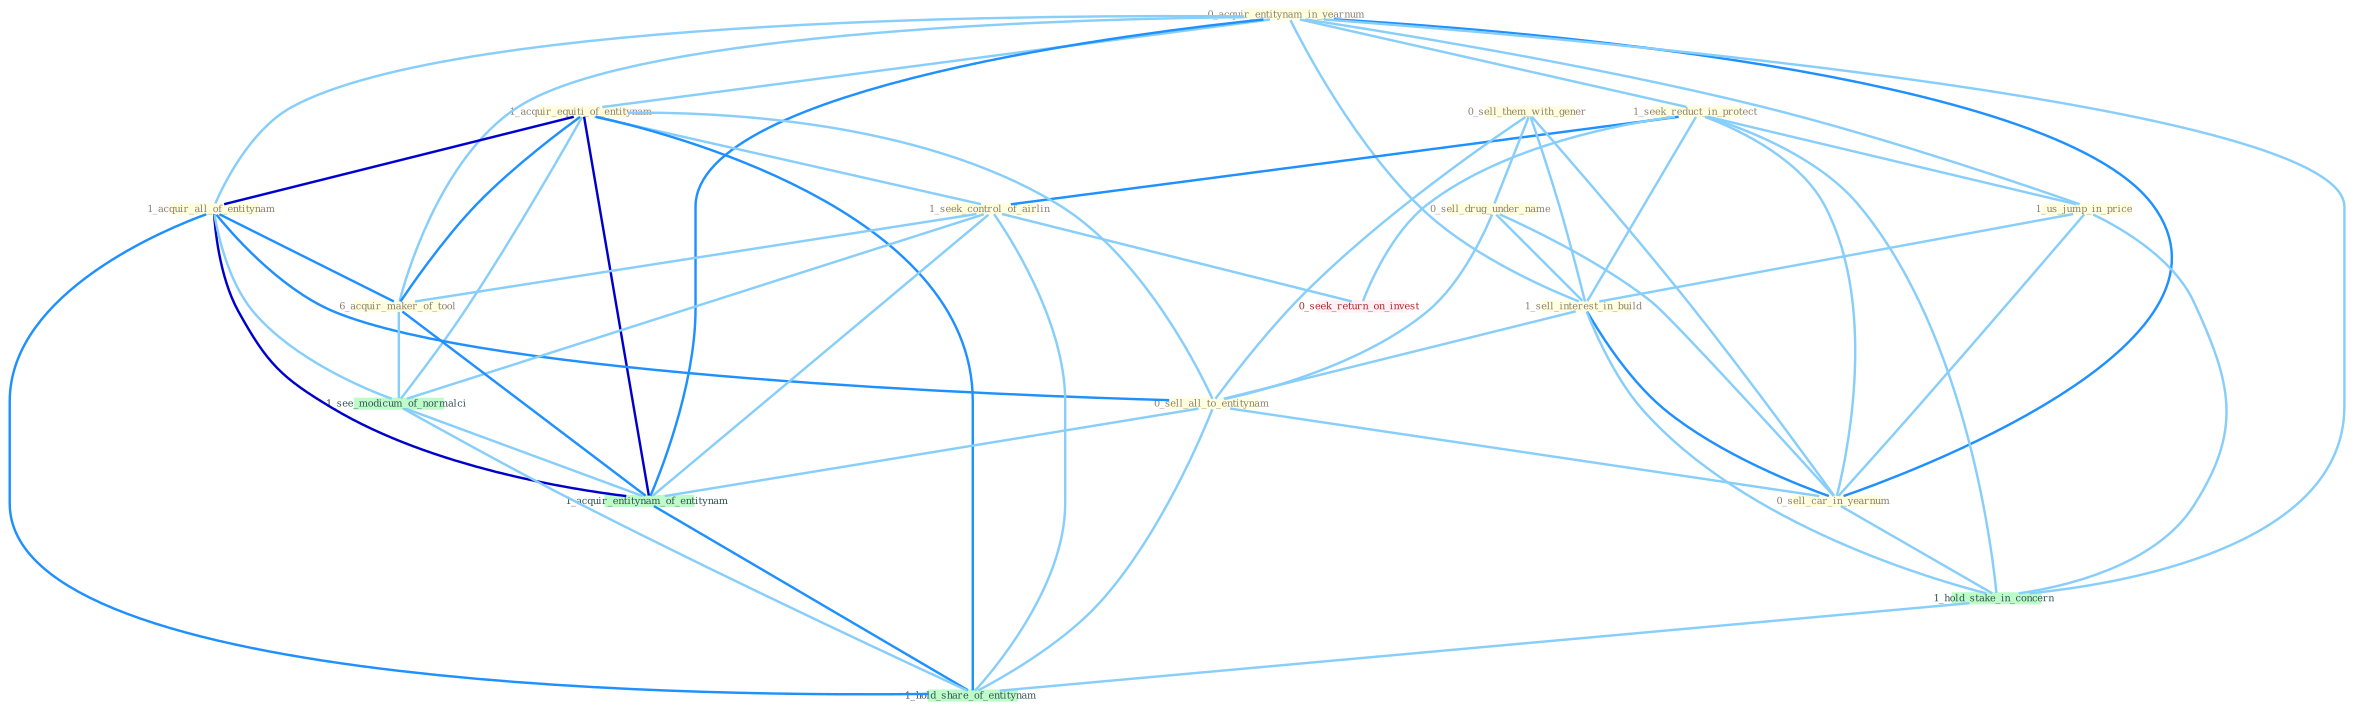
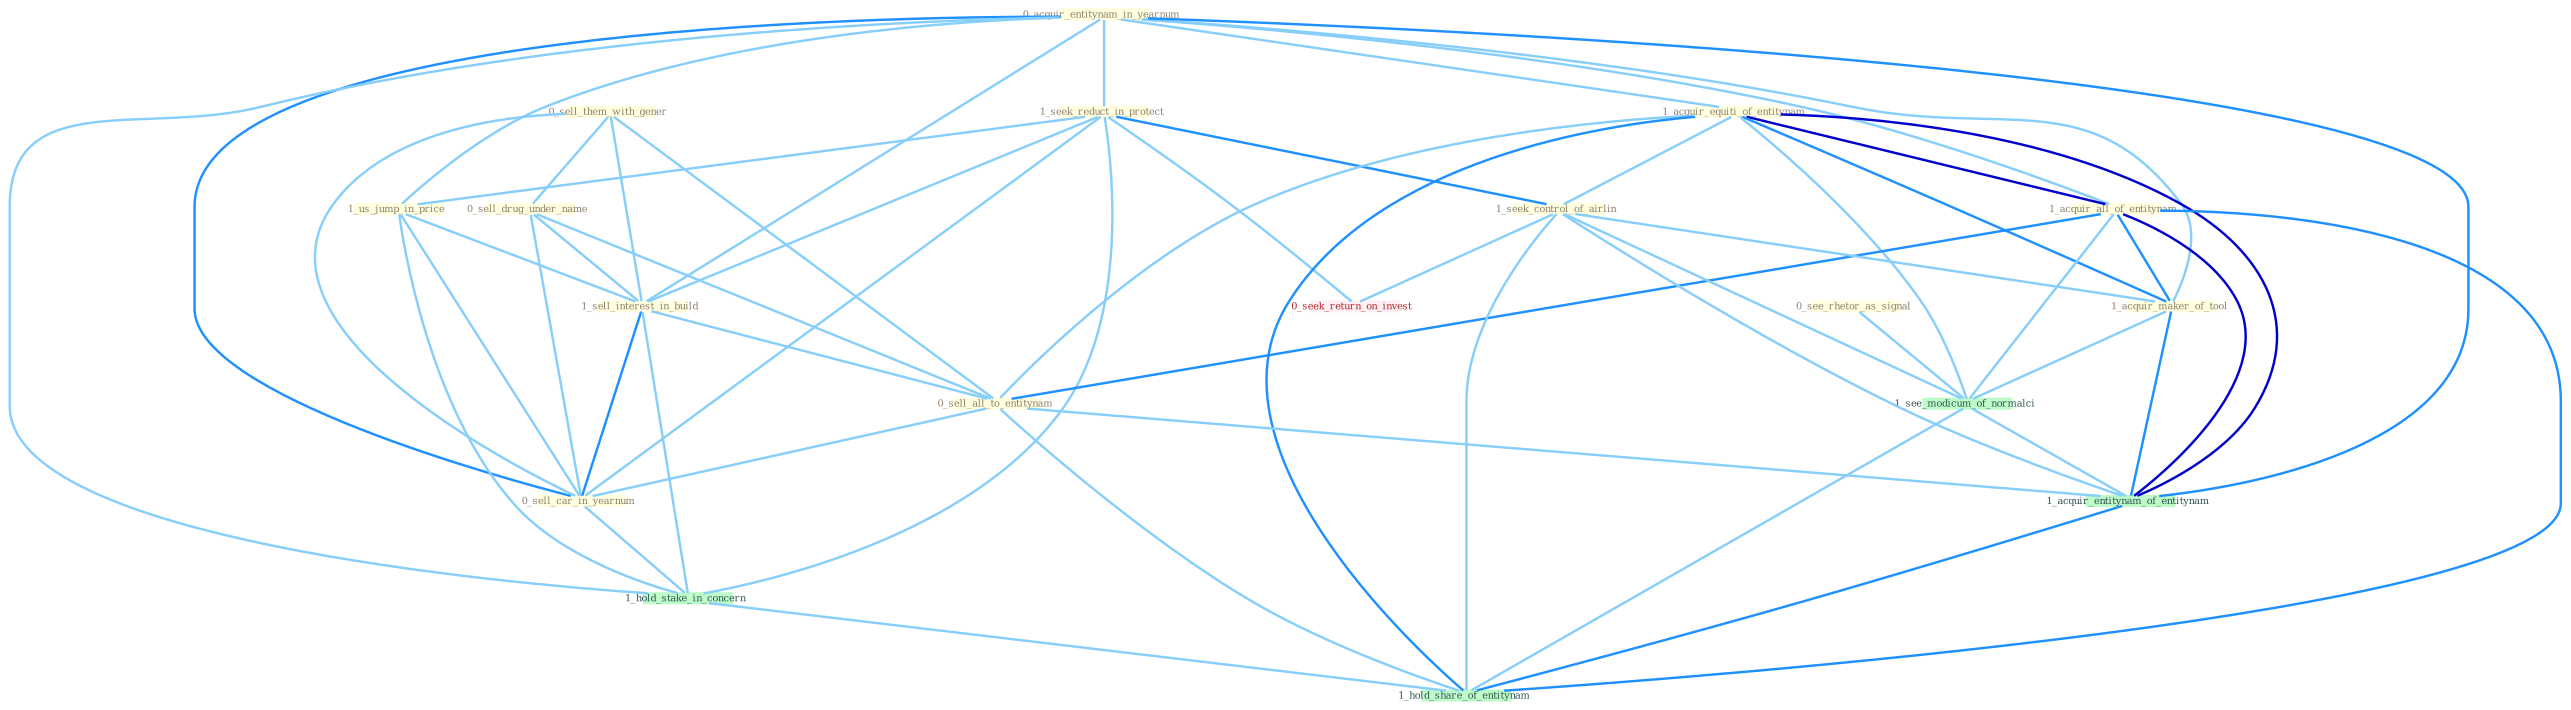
(399, 306) -> (2172, 306)
none -> (1856, 306)
